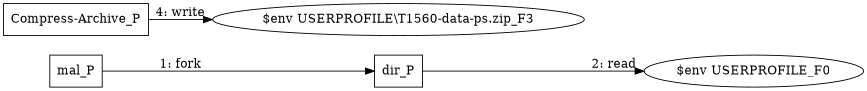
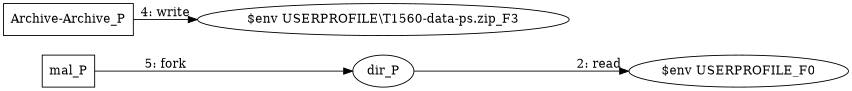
(76, 20) -> (68, 20)
(180, 64) -> (165, 64)
(398, 71) -> (383, 71)
